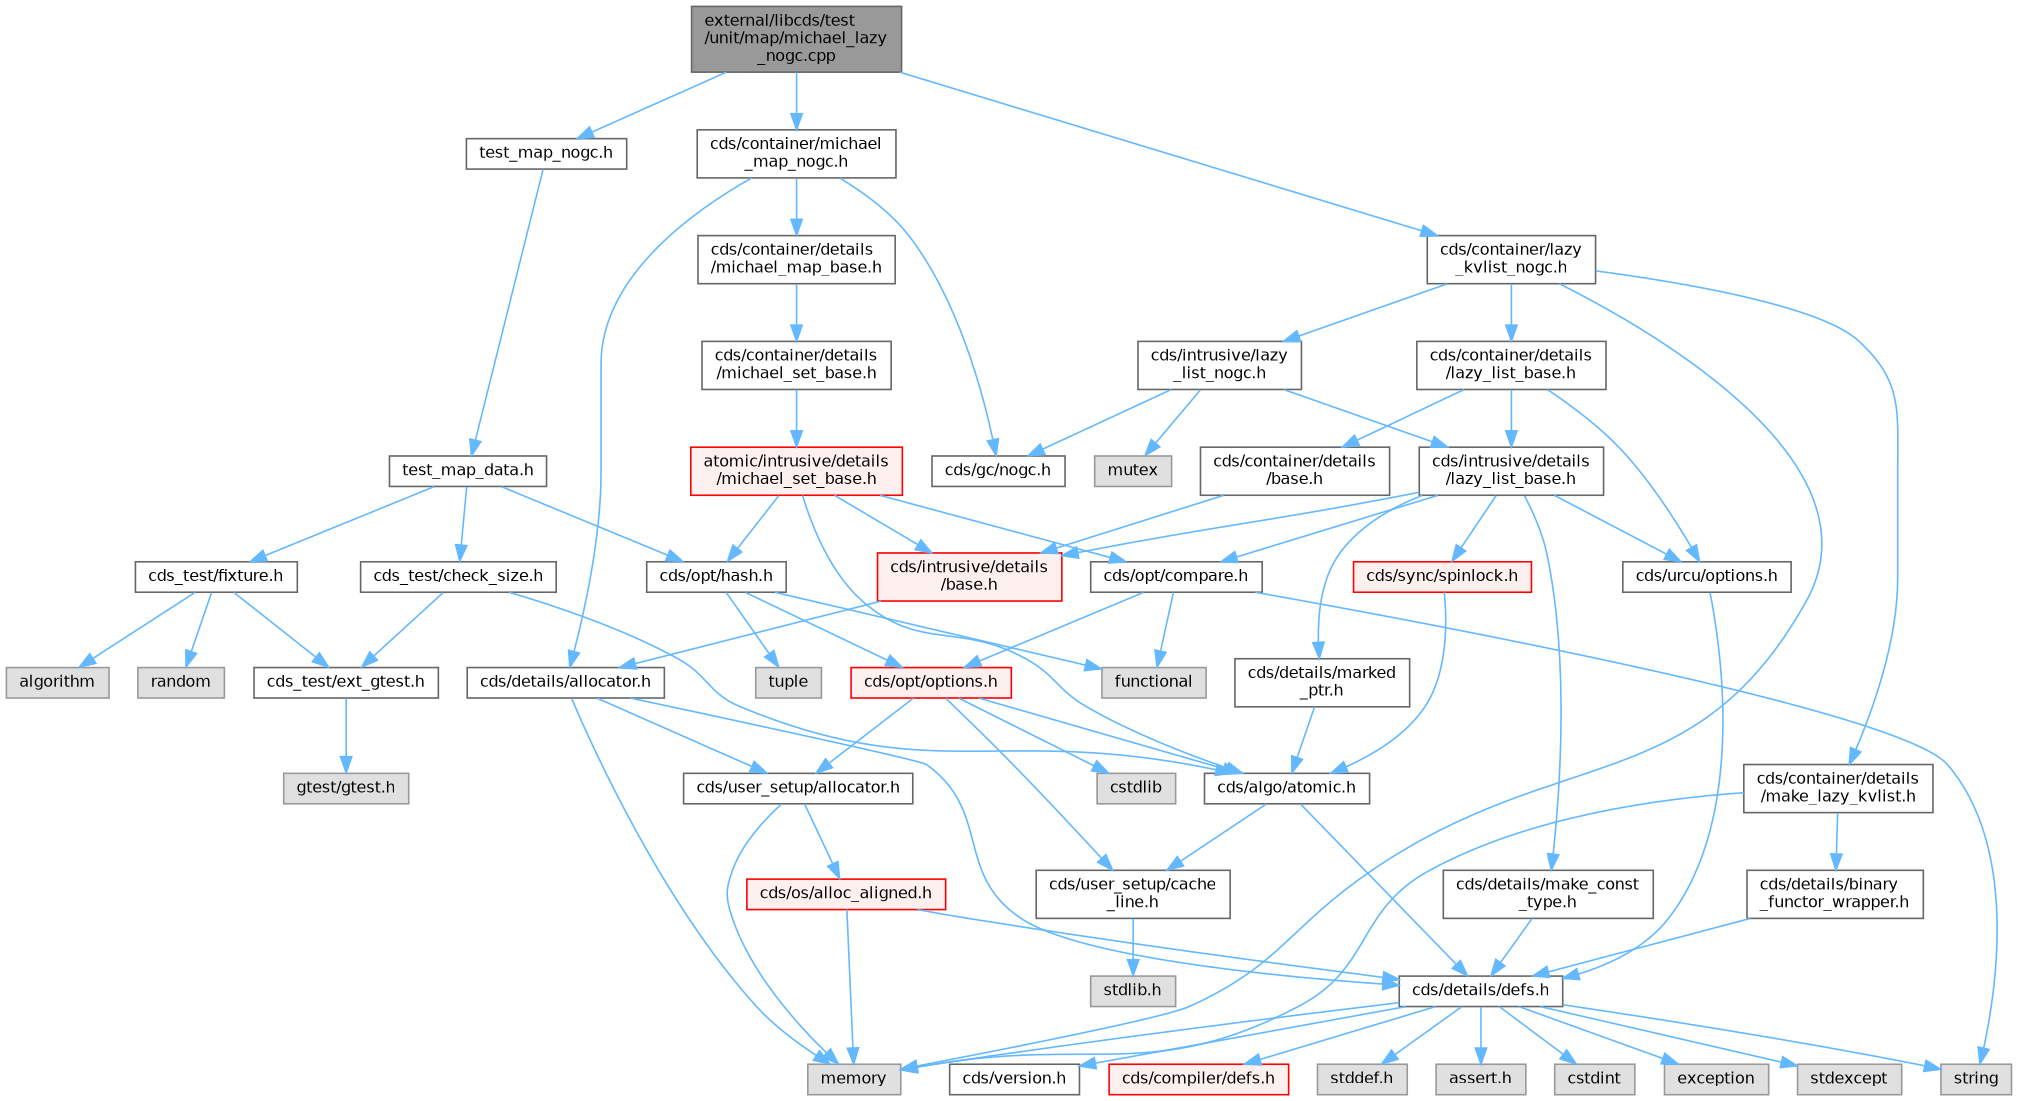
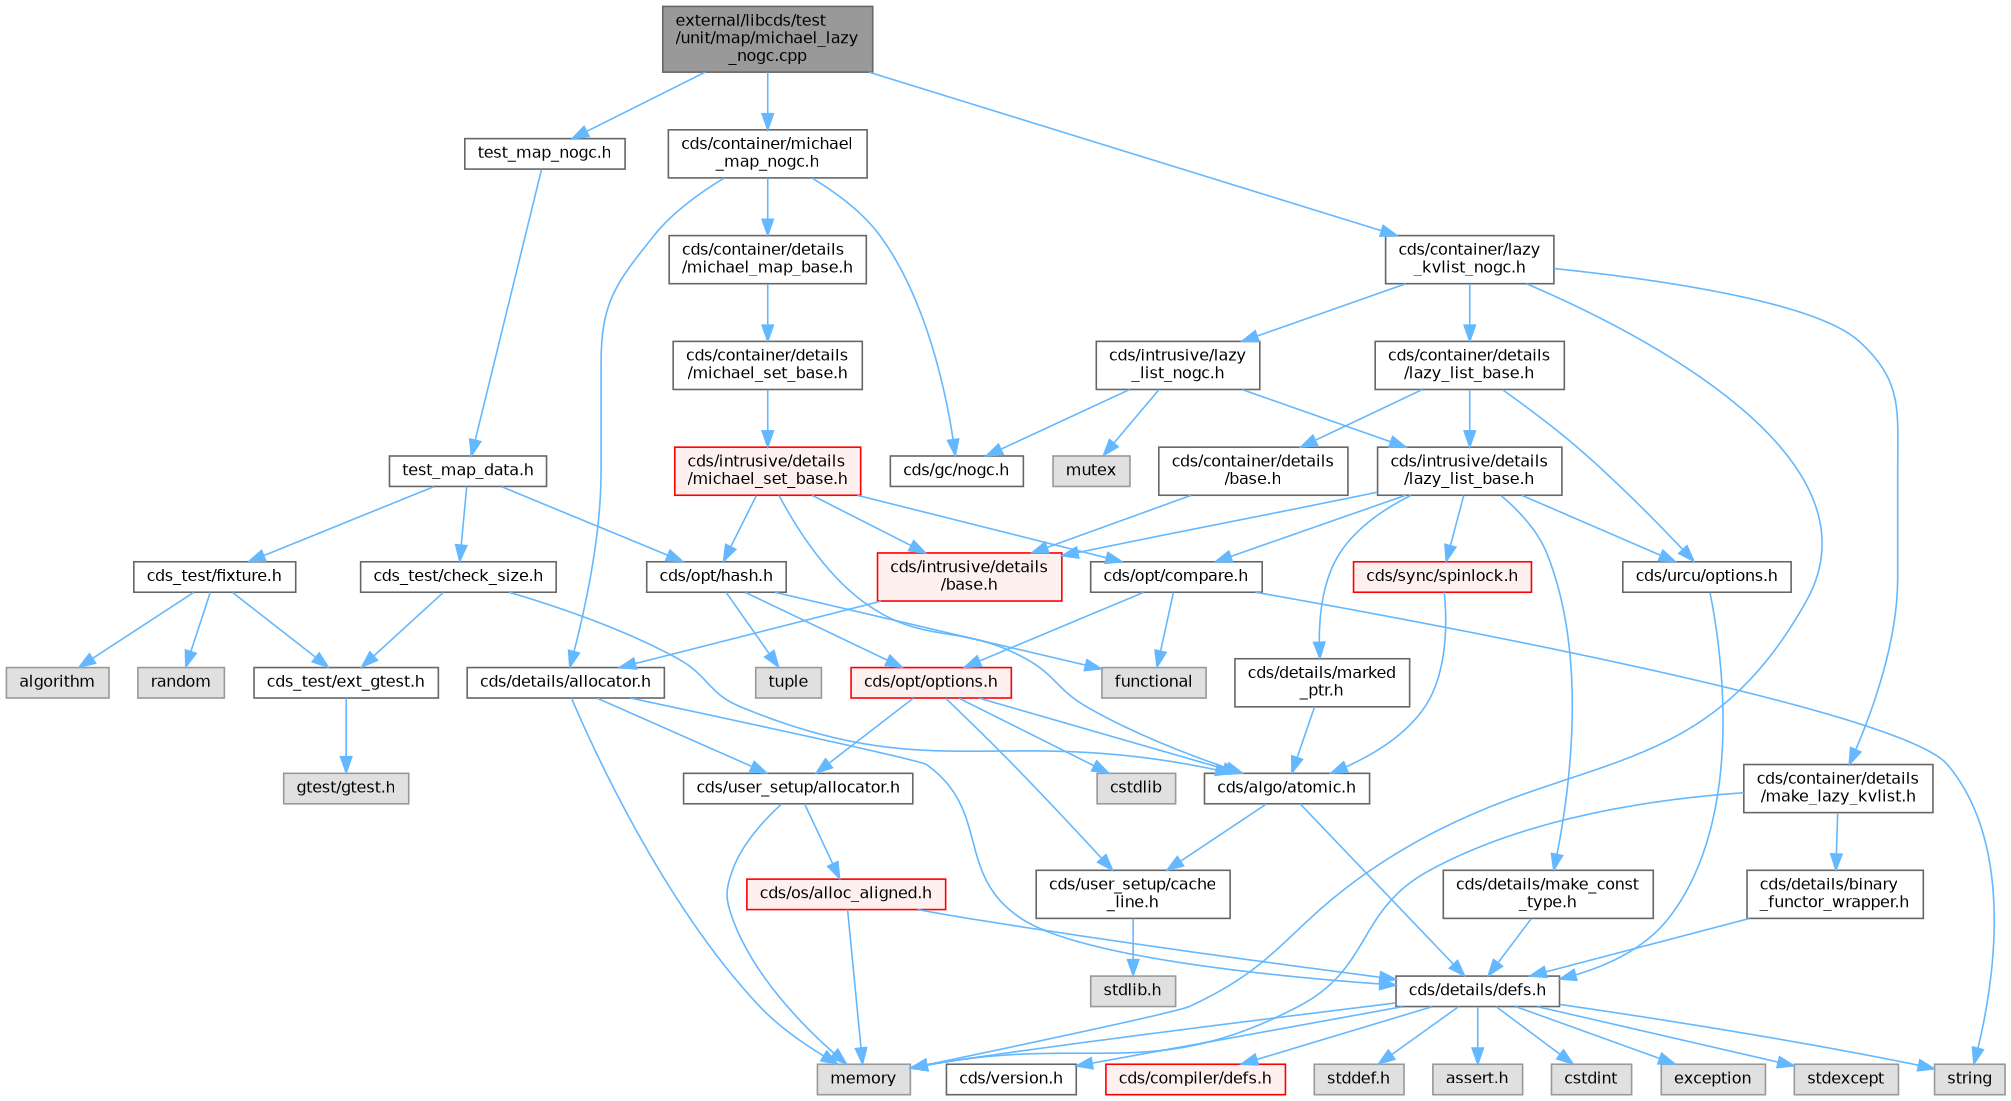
(797, 471) -> (768, 471)
